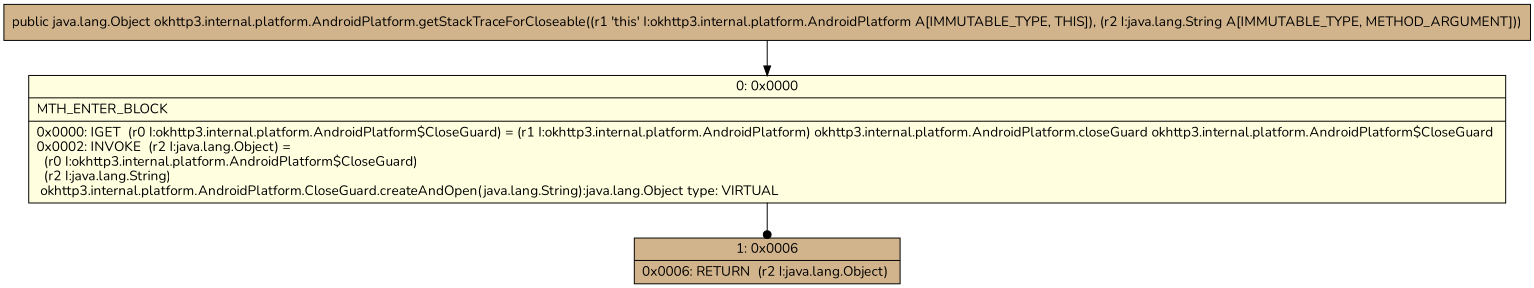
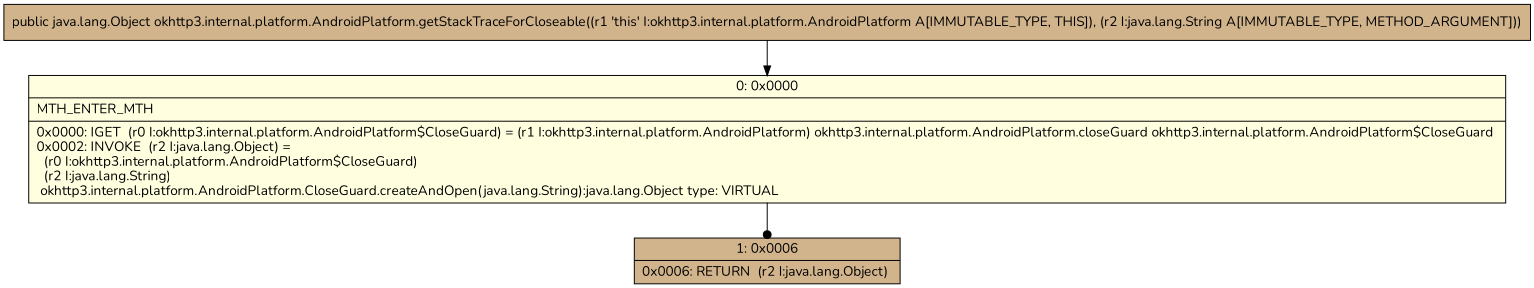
(103, 109) -> (95, 109)
